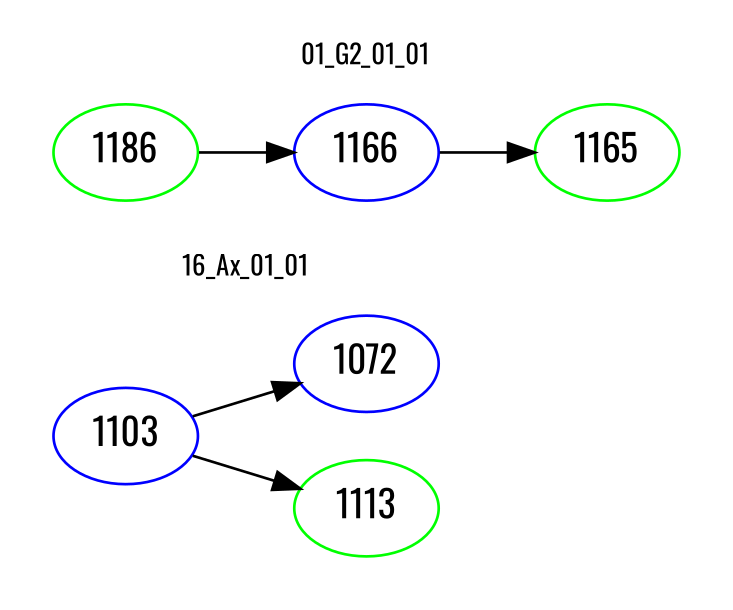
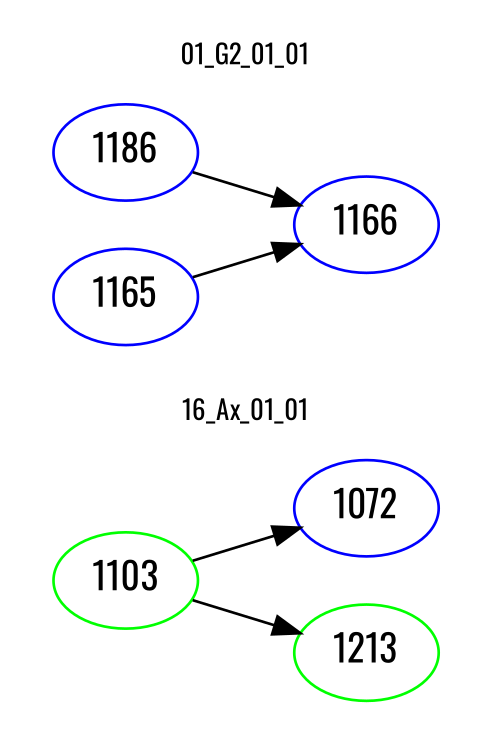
(126, 152) -> (126, 152)
(474, 152) -> (233, 265)
(607, 152) -> (126, 297)
(126, 436) -> (126, 580)
(366, 508) -> (366, 653)
